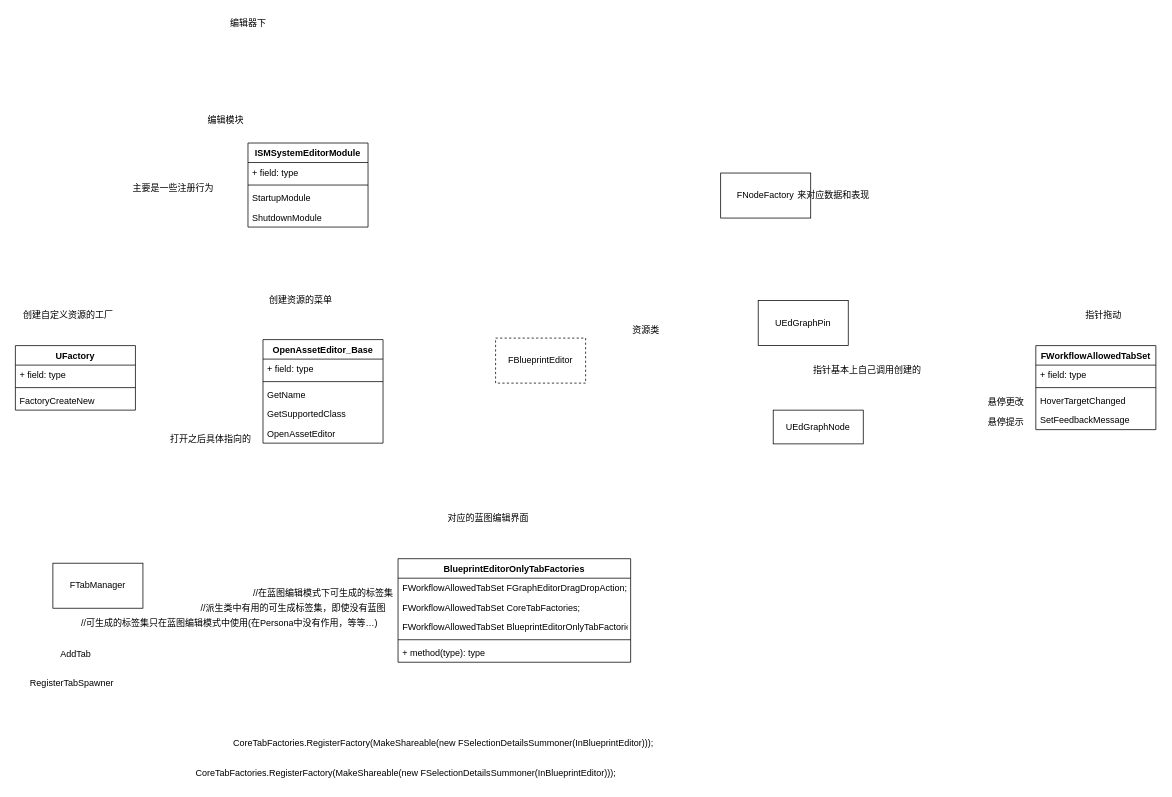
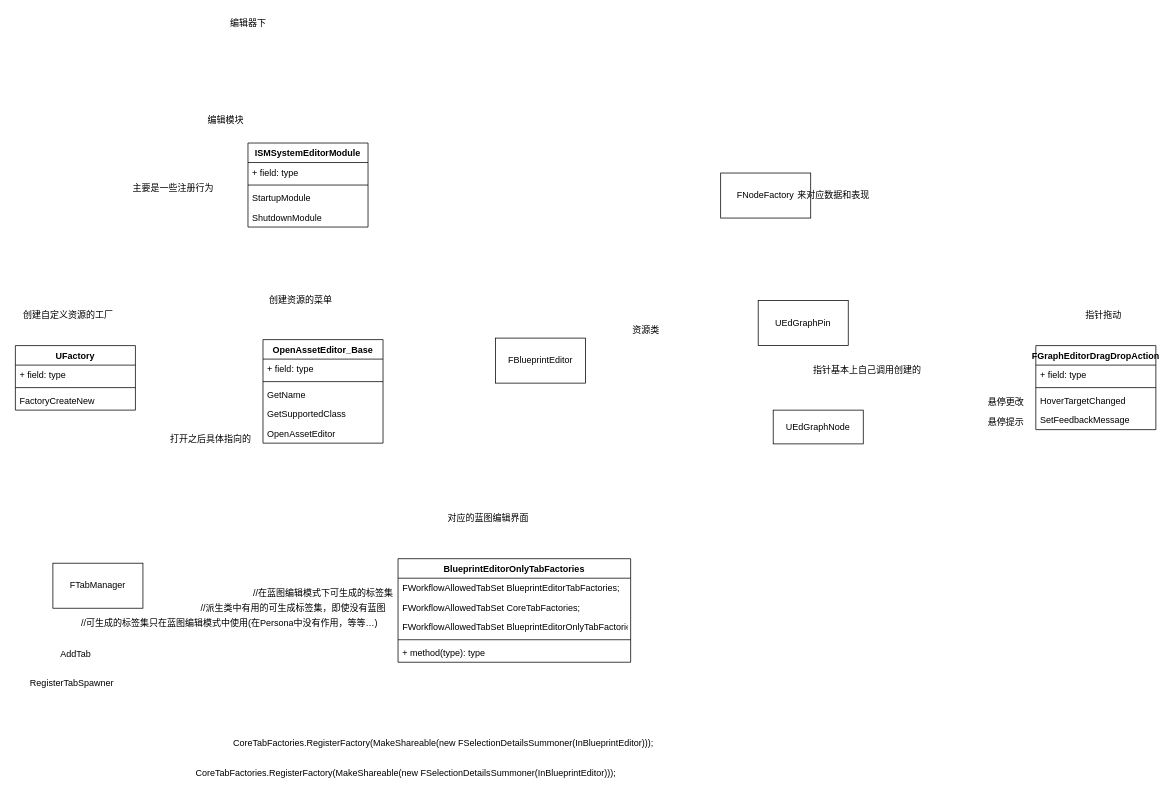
(1095, 356) -> (1095, 356)
(540, 360) -> (540, 360)
(520, 588) -> (520, 588)
